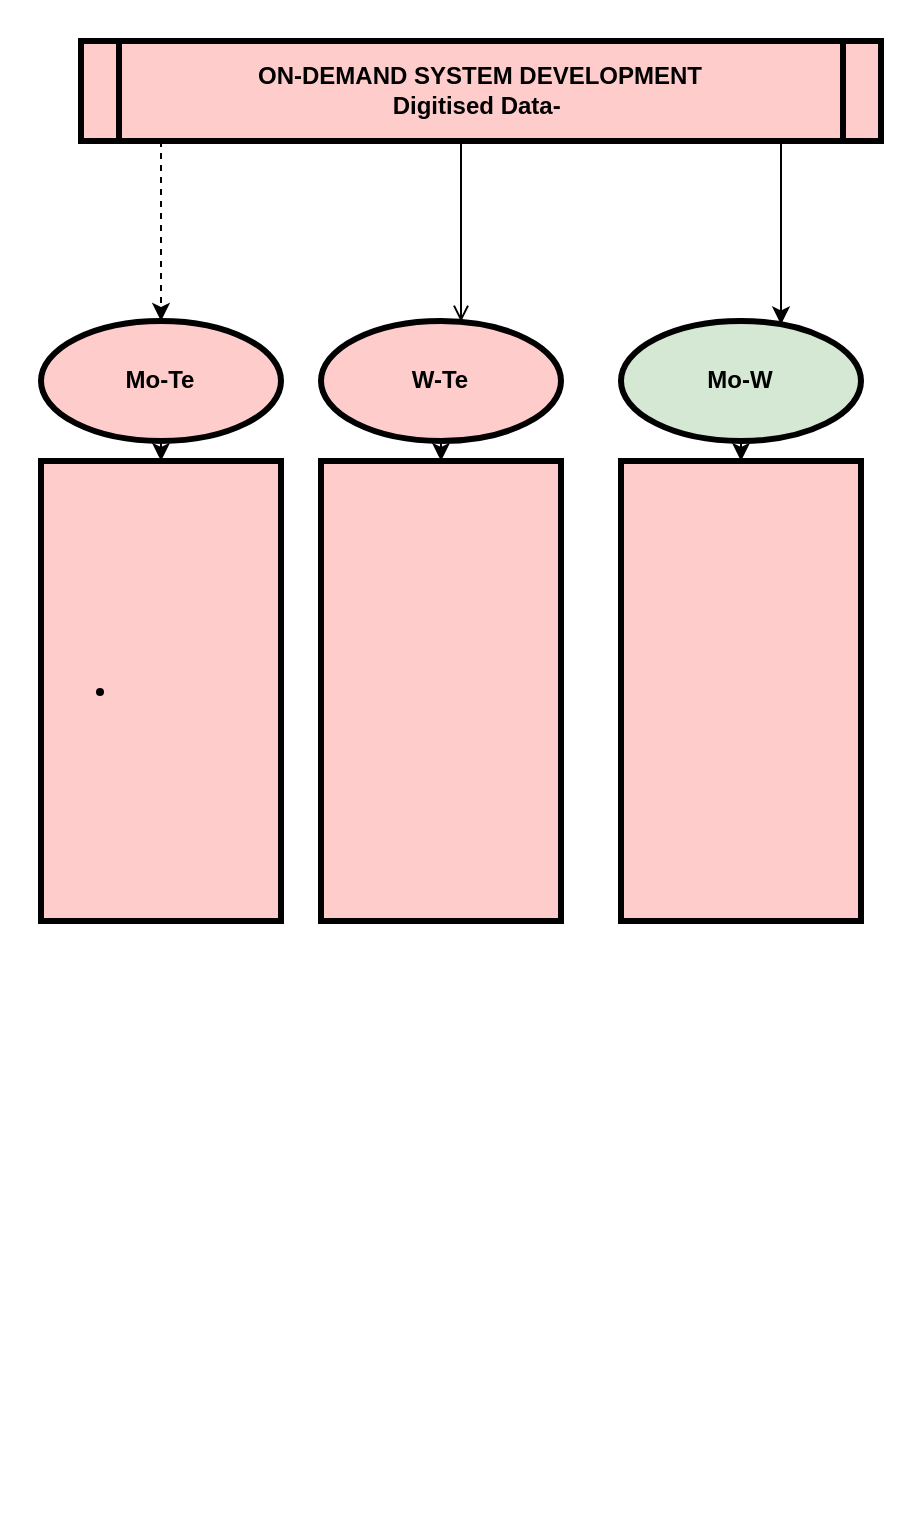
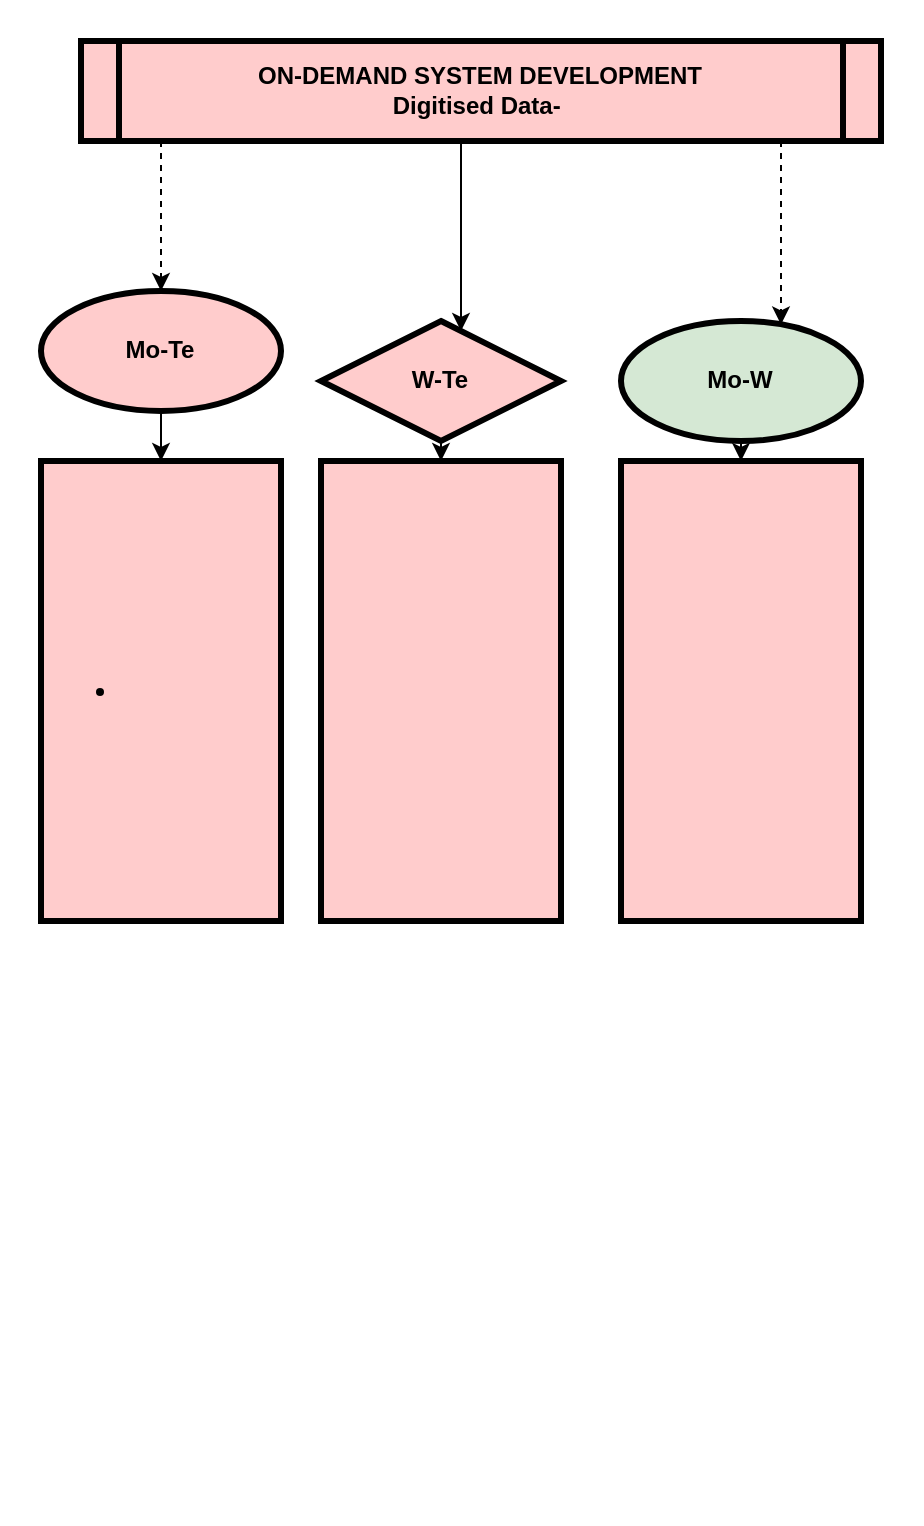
(781, 226) -> (781, 226)
(461, 313) -> (461, 314)
(161, 381) -> (161, 351)
(441, 381) -> (441, 381)
